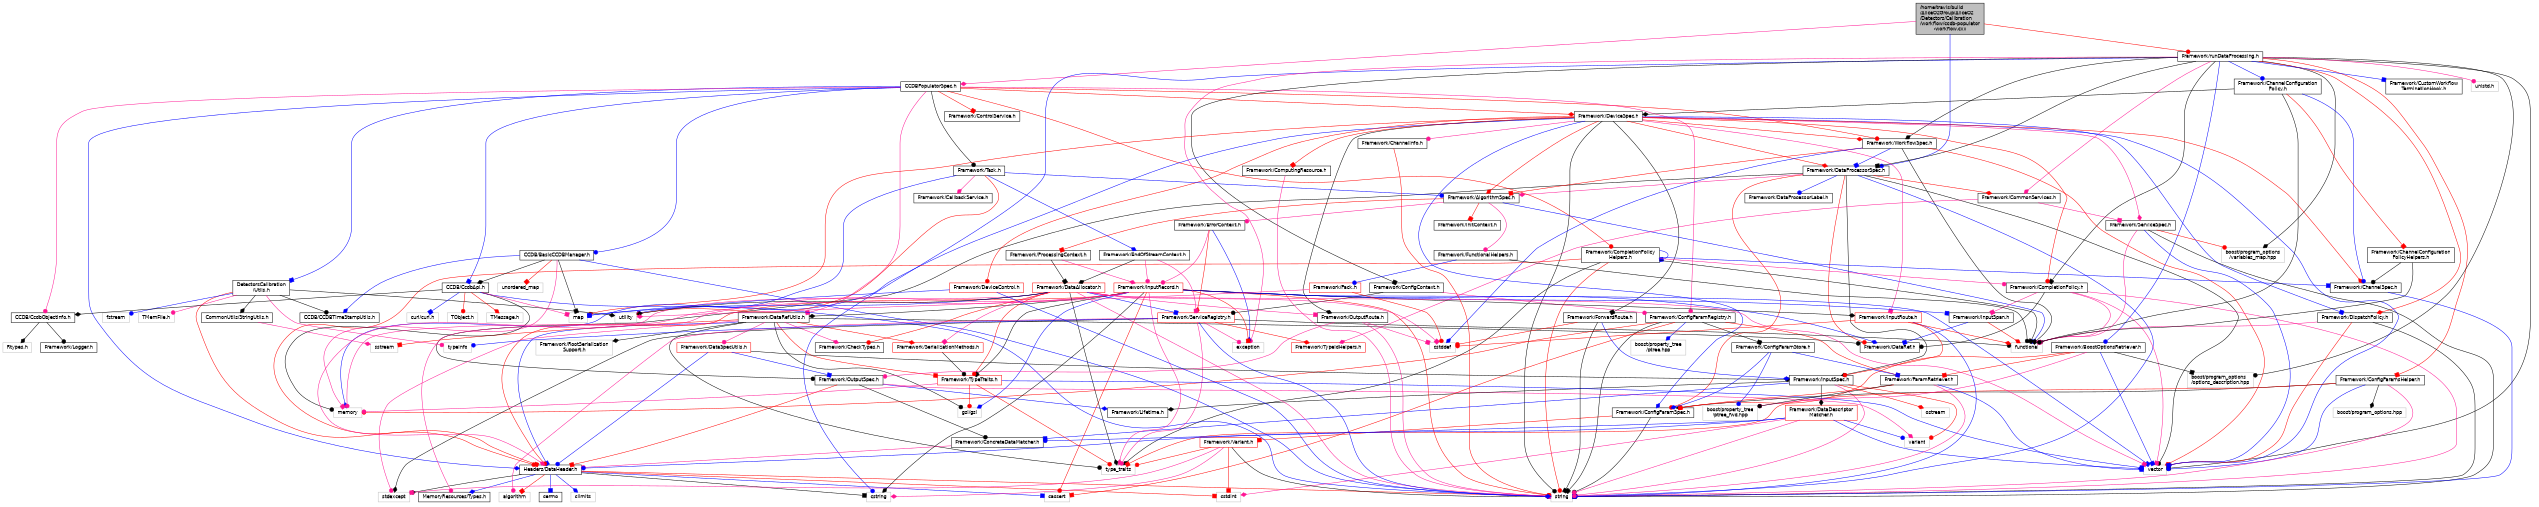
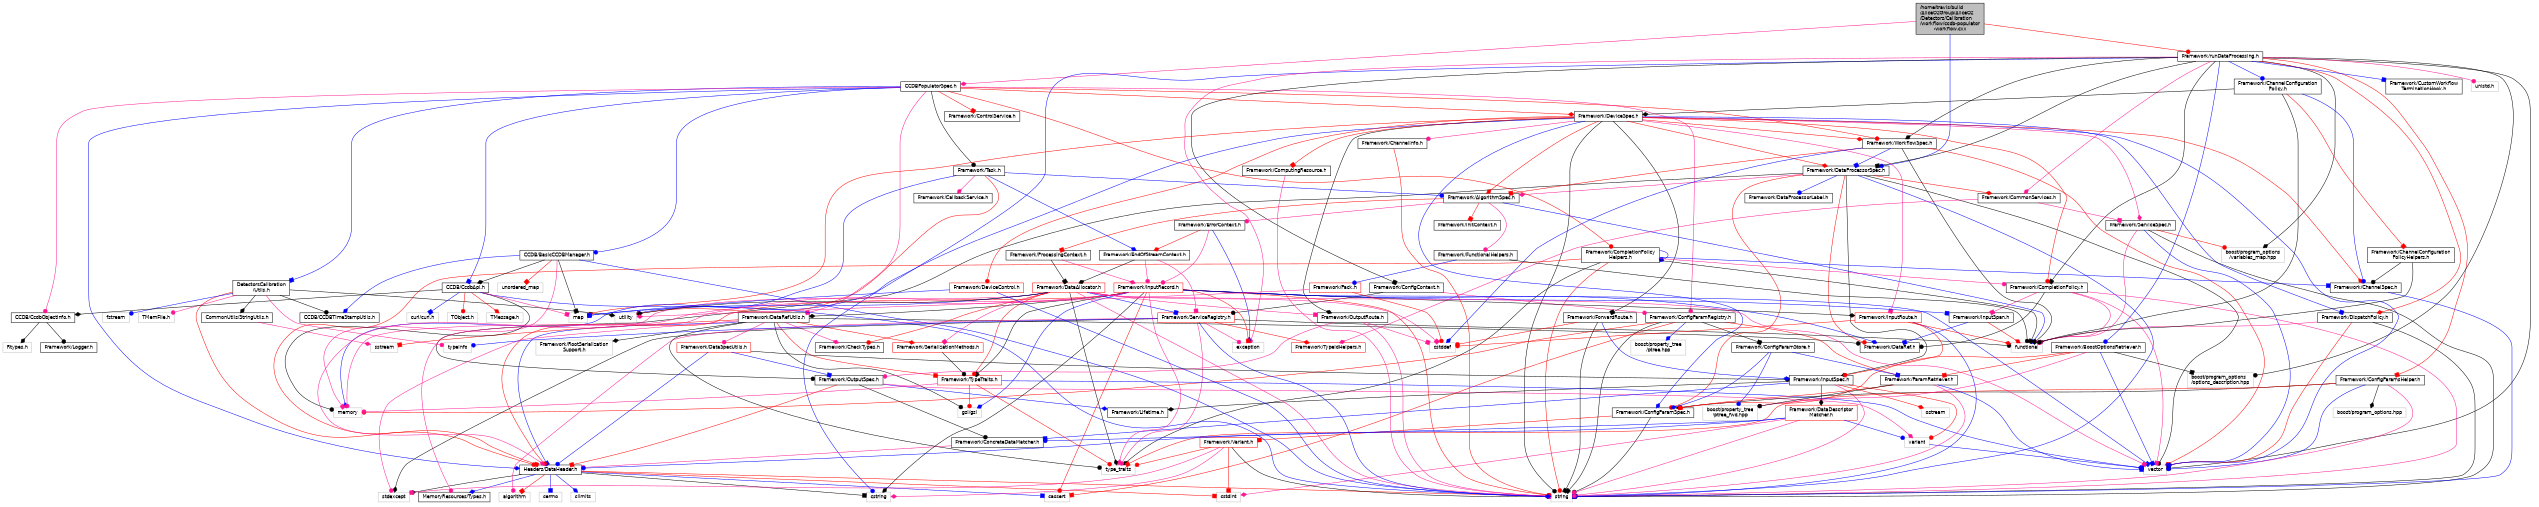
(1204, 269) -> (1180, 239)
(1967, 457) -> (2034, 456)
(551, 497) -> (551, 497)
